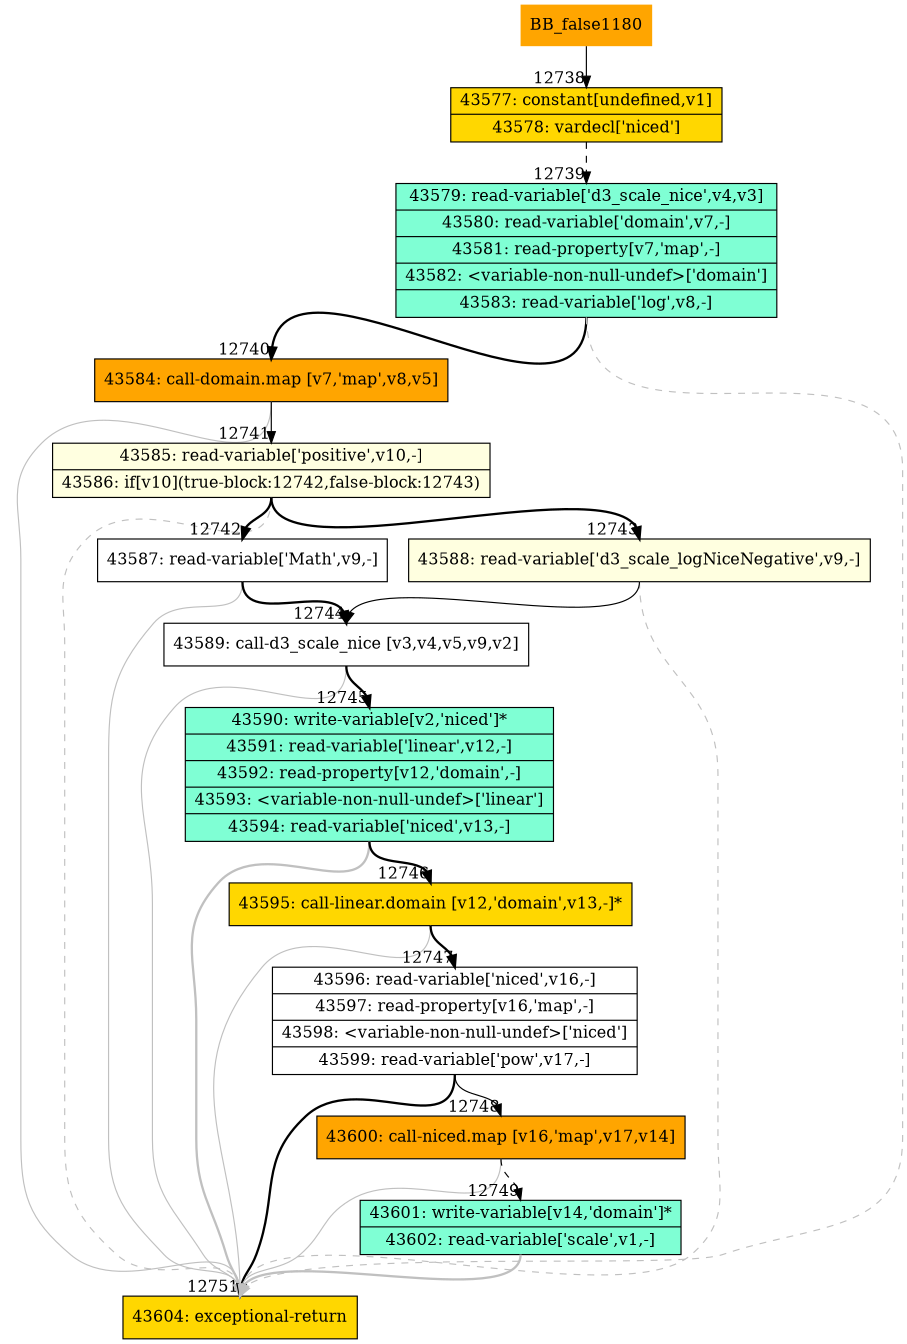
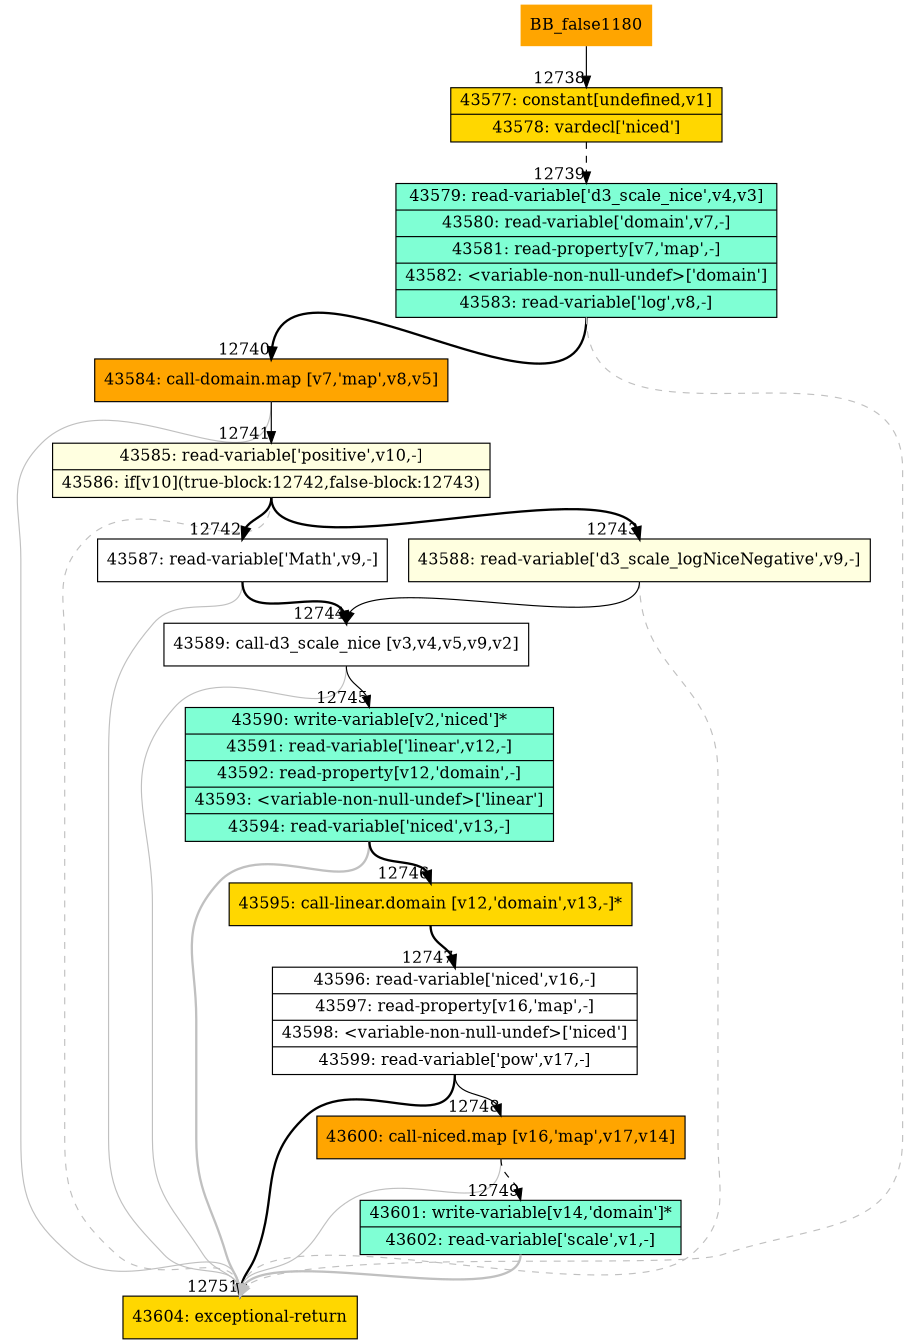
(353, 683) -> (353, 683)
(227, 1025) -> none
